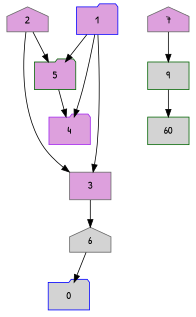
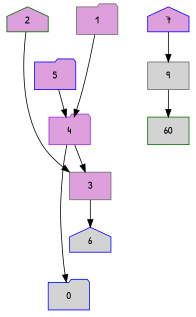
(28, 21) -> (28, 21)
(97, 21) -> (97, 21)
(168, 21) -> (168, 21)
(39, 44) -> none
(79, 45) -> none
(55, 76) -> (55, 76)
(168, 76) -> (168, 76)
(99, 100) -> (79, 155)
(90, 241) -> (90, 241)
(81, 264) -> (61, 210)
